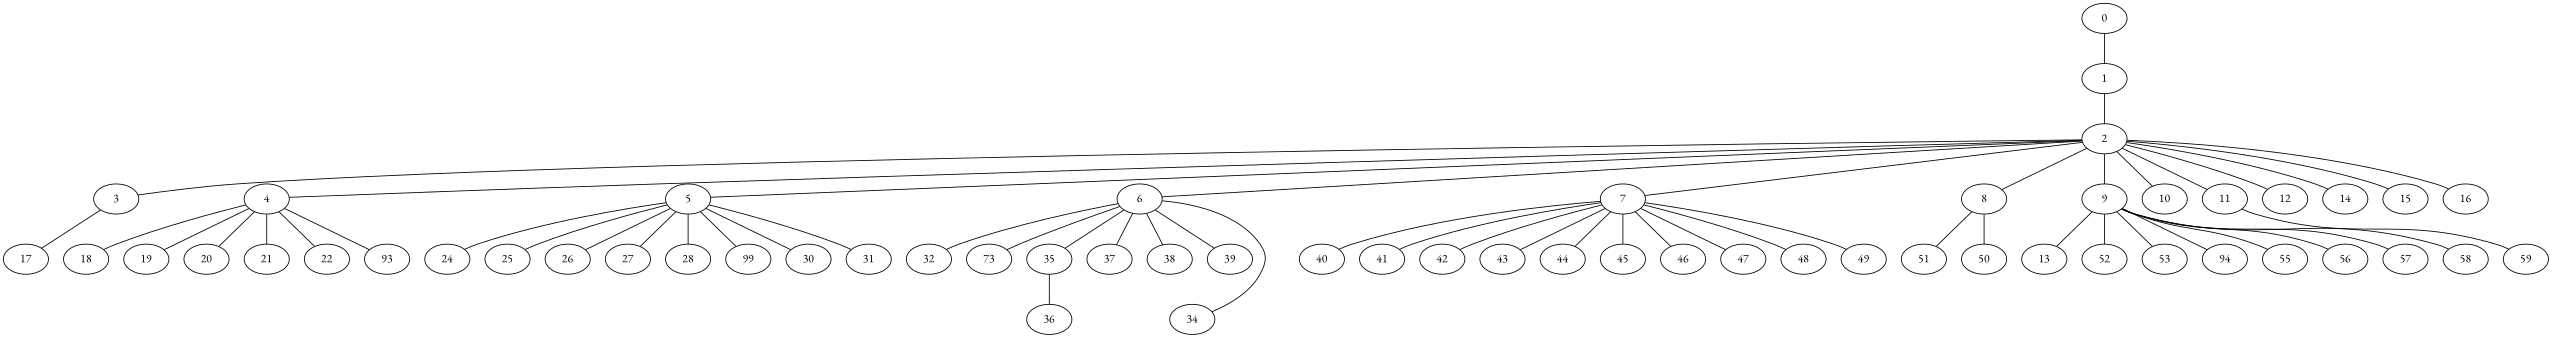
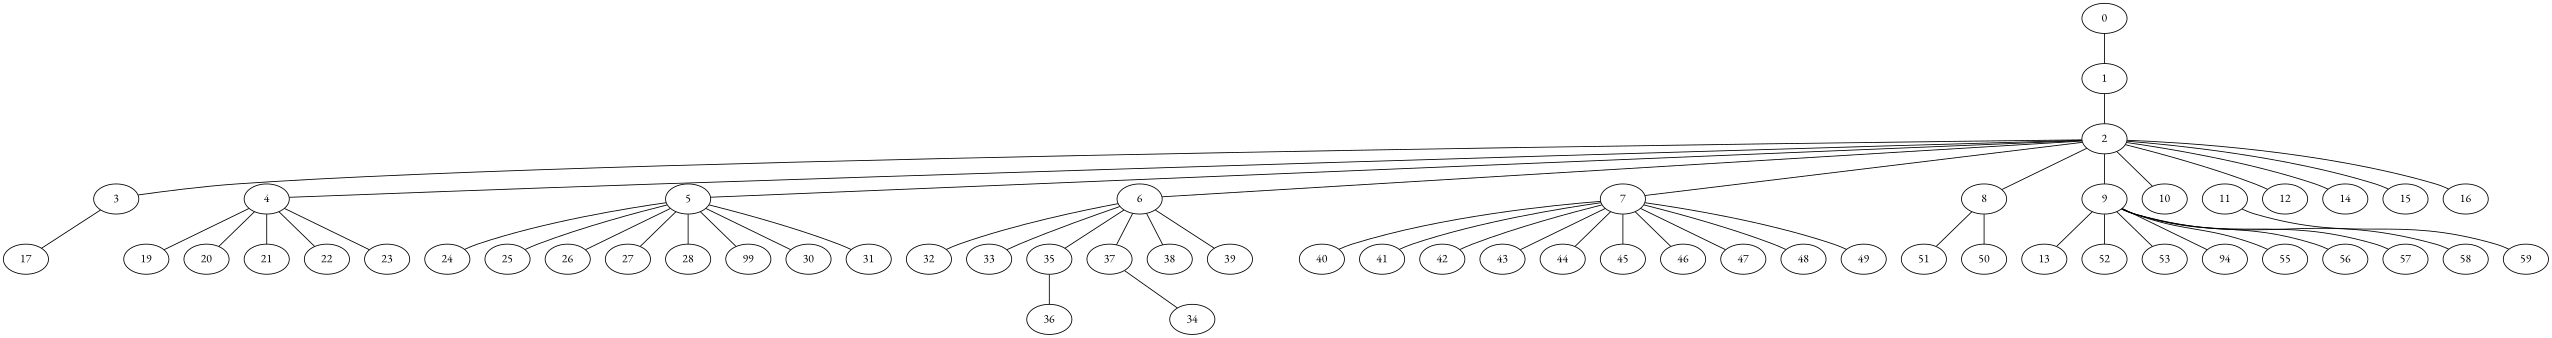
(2165, 169) -> none
(1255, 238) -> (1151, 289)
(86, 259) -> none
(387, 259) -> (387, 259)
(989, 259) -> (989, 259)
